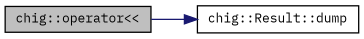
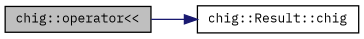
(278, 19) -> (278, 19)
